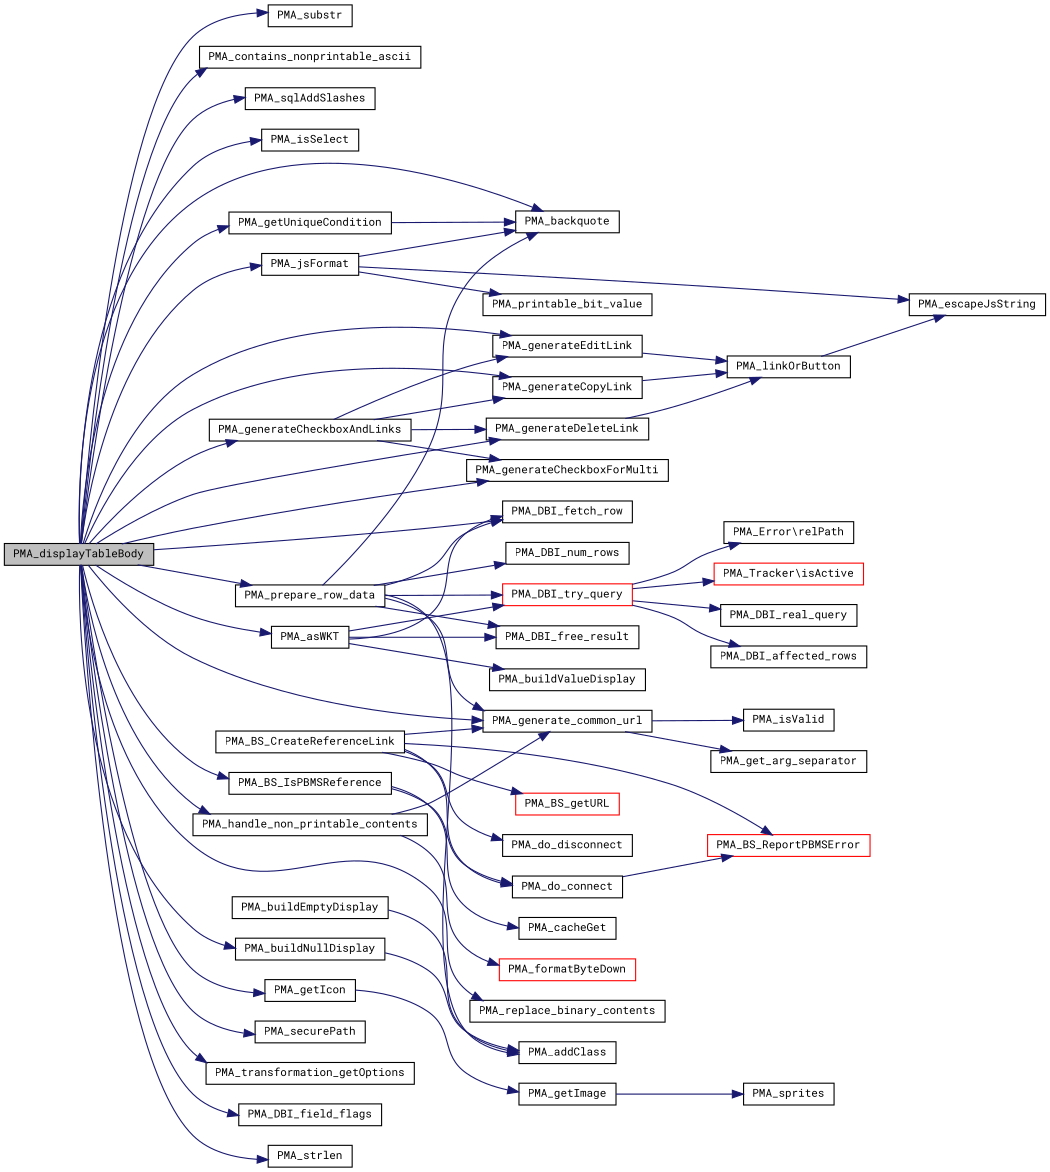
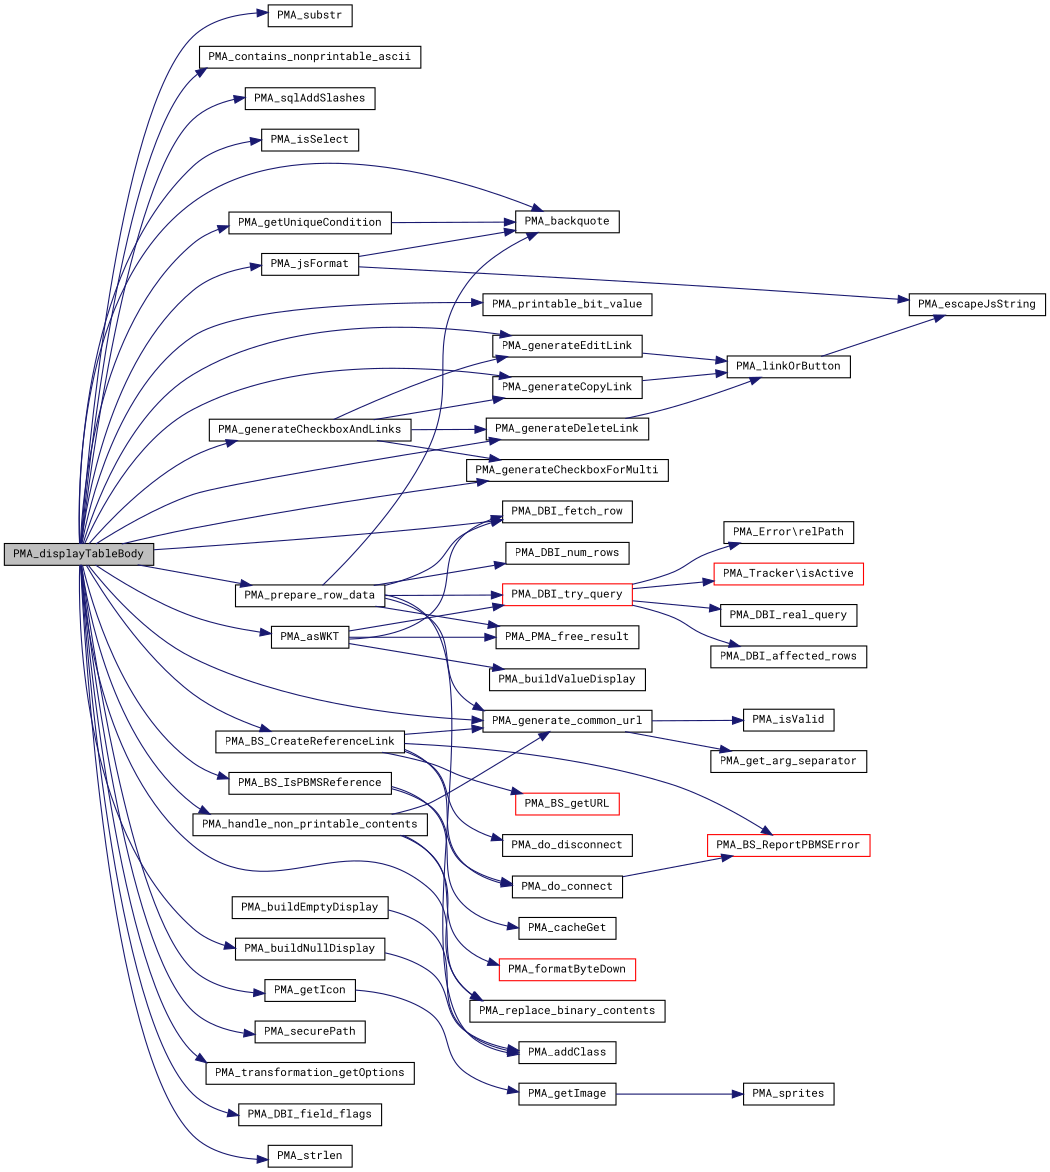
(424, 282) -> (212, 327)
(567, 637) -> (567, 637)
none -> (159, 663)
none -> (448, 910)
